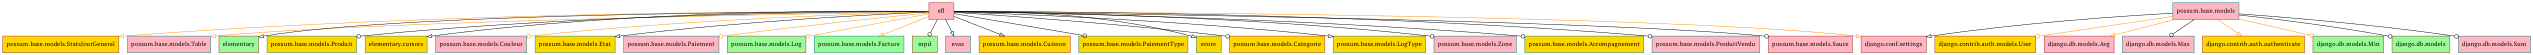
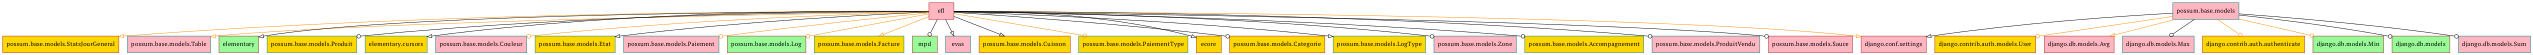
(1018, 25) -> (1018, 25)
(2228, 26) -> (2228, 26)
(859, 44) -> (859, 44)
(1209, 44) -> (1209, 44)
